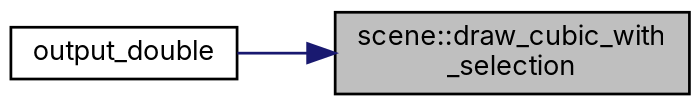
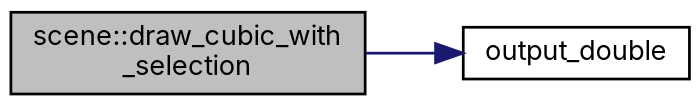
(273, 53) -> (400, 53)
